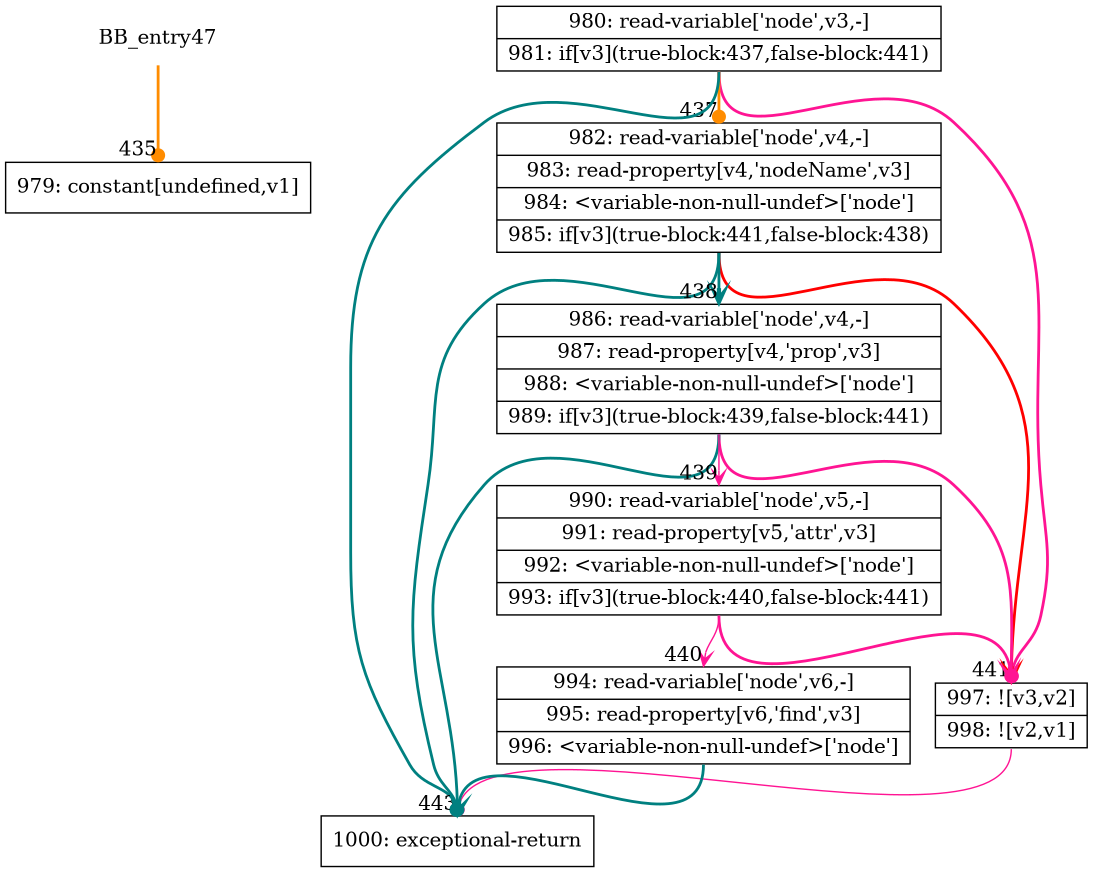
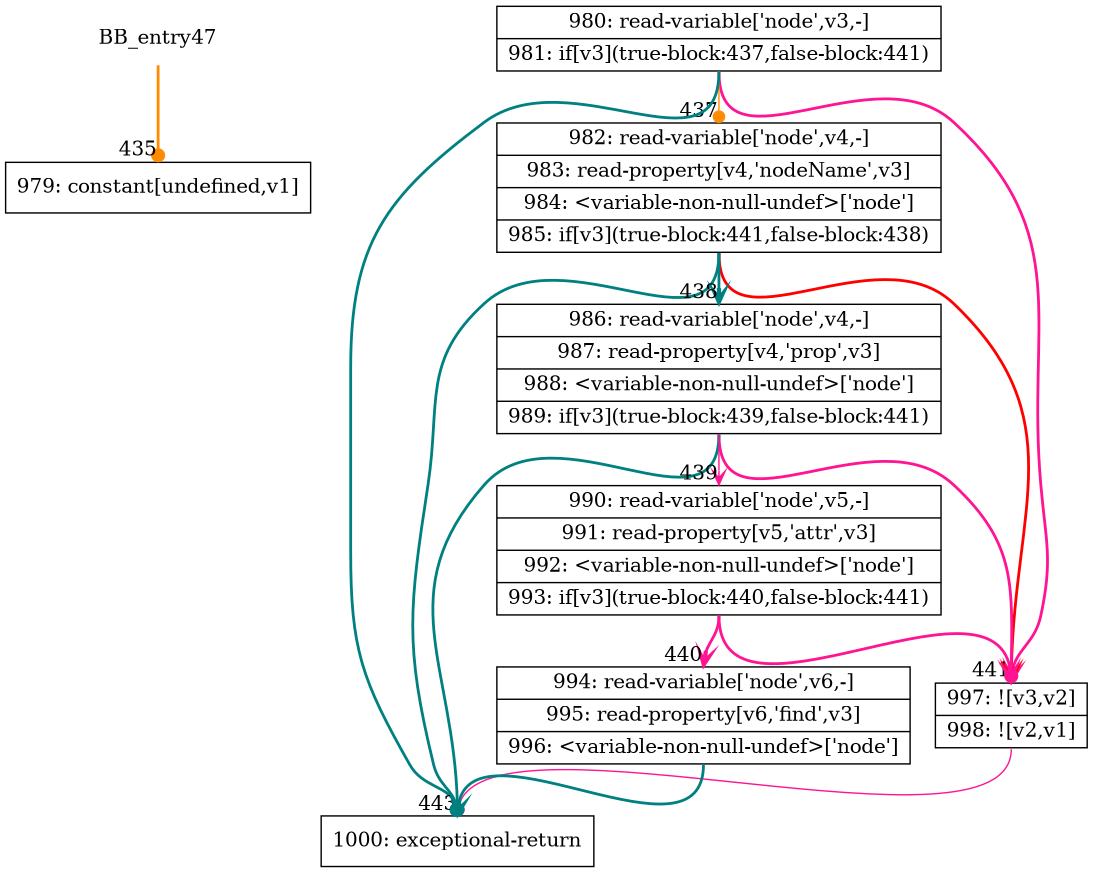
(719, 91) -> (719, 91)
(1033, 254) -> (1032, 252)
(715, 635) -> (715, 635)
